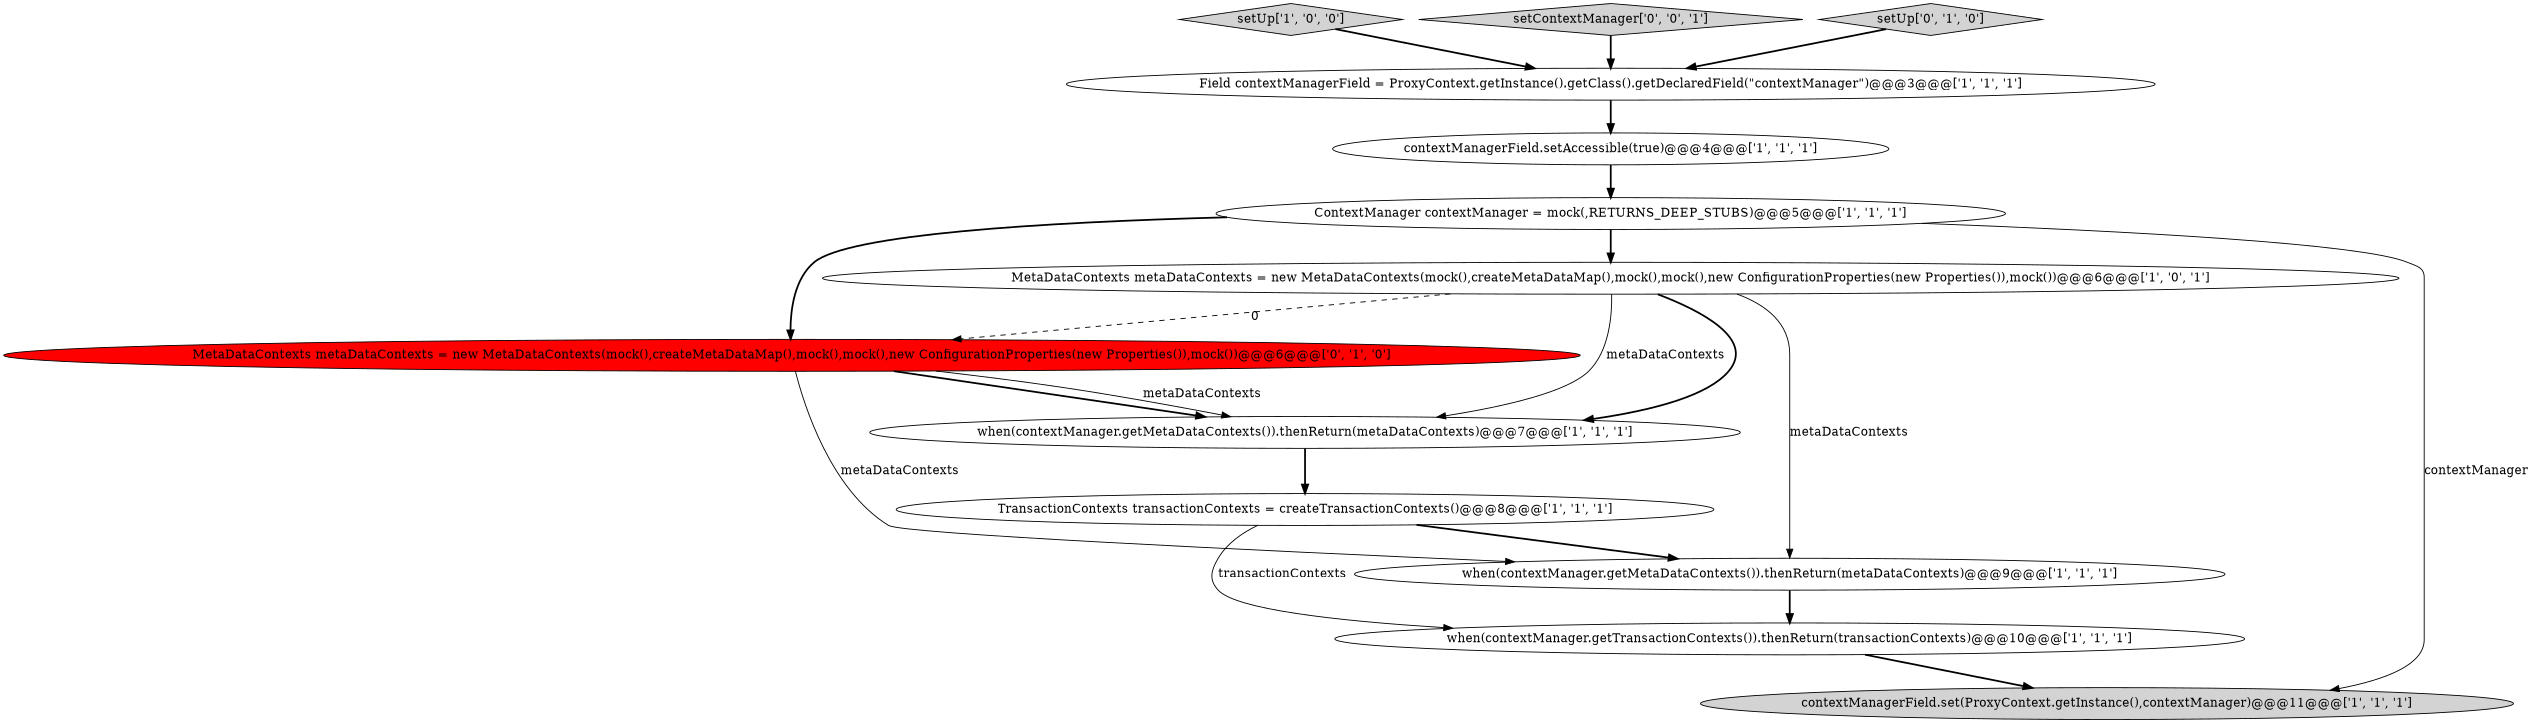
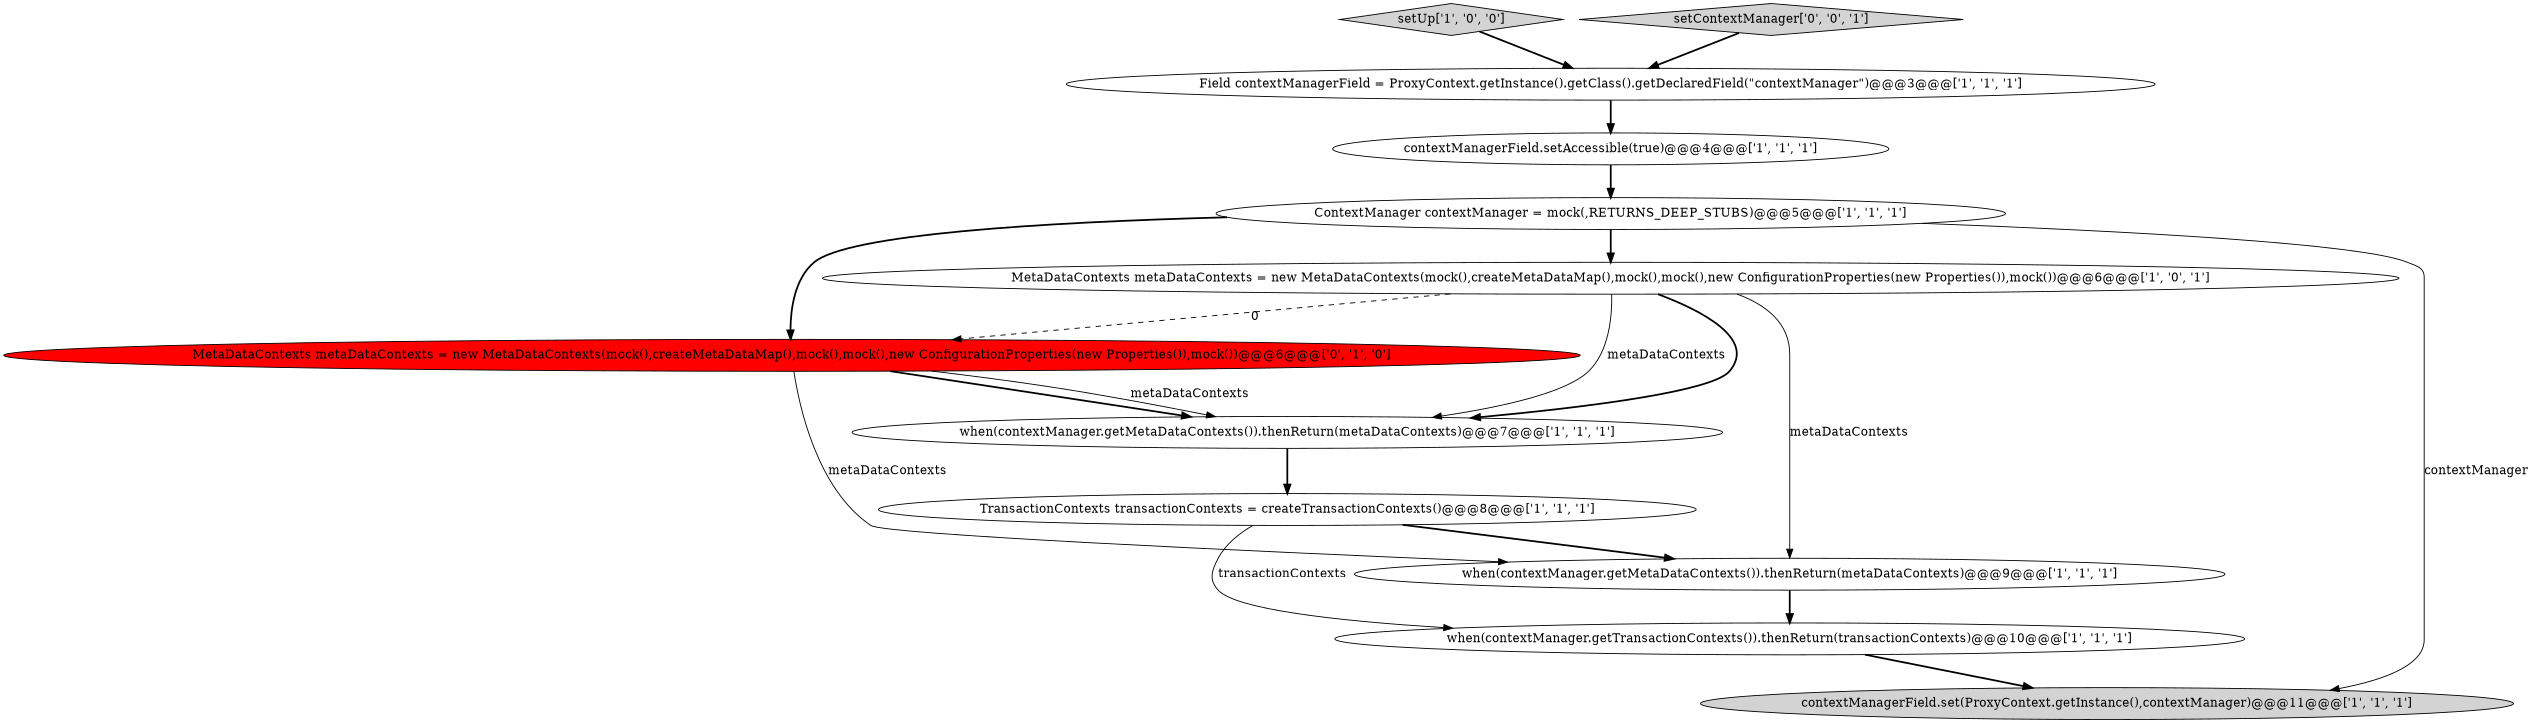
(1931, 19) -> none
